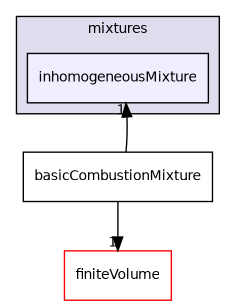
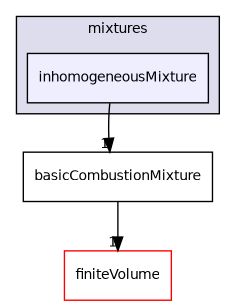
(127, 135) -> (109, 123)
